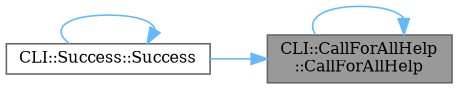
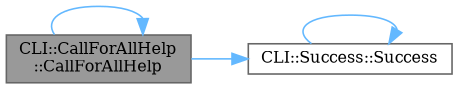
(230, 59) -> (212, 59)
